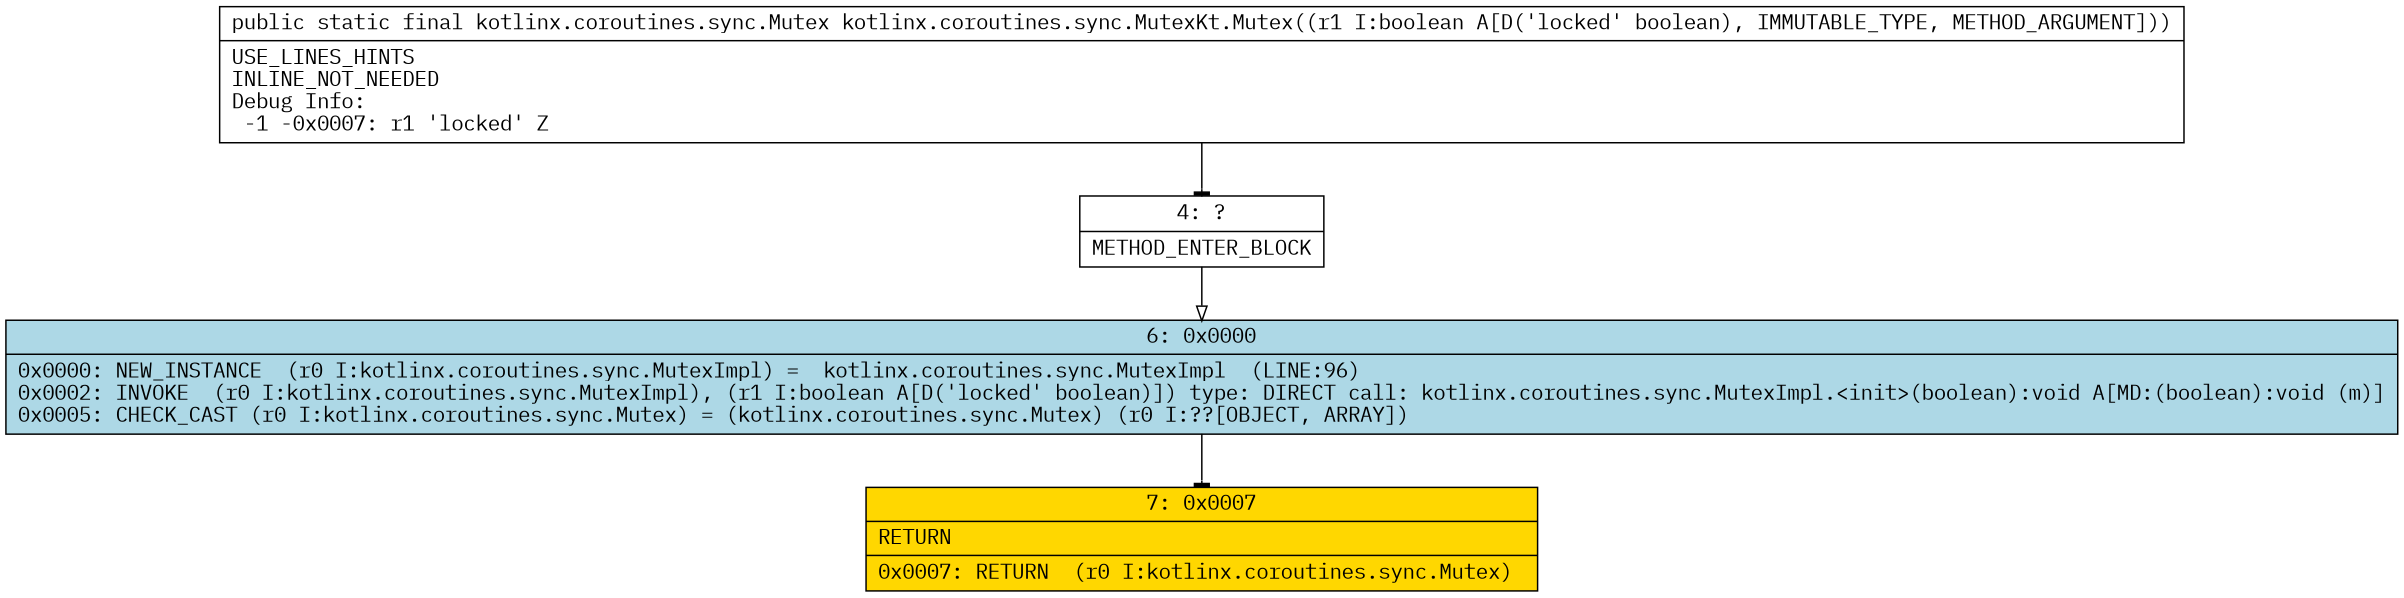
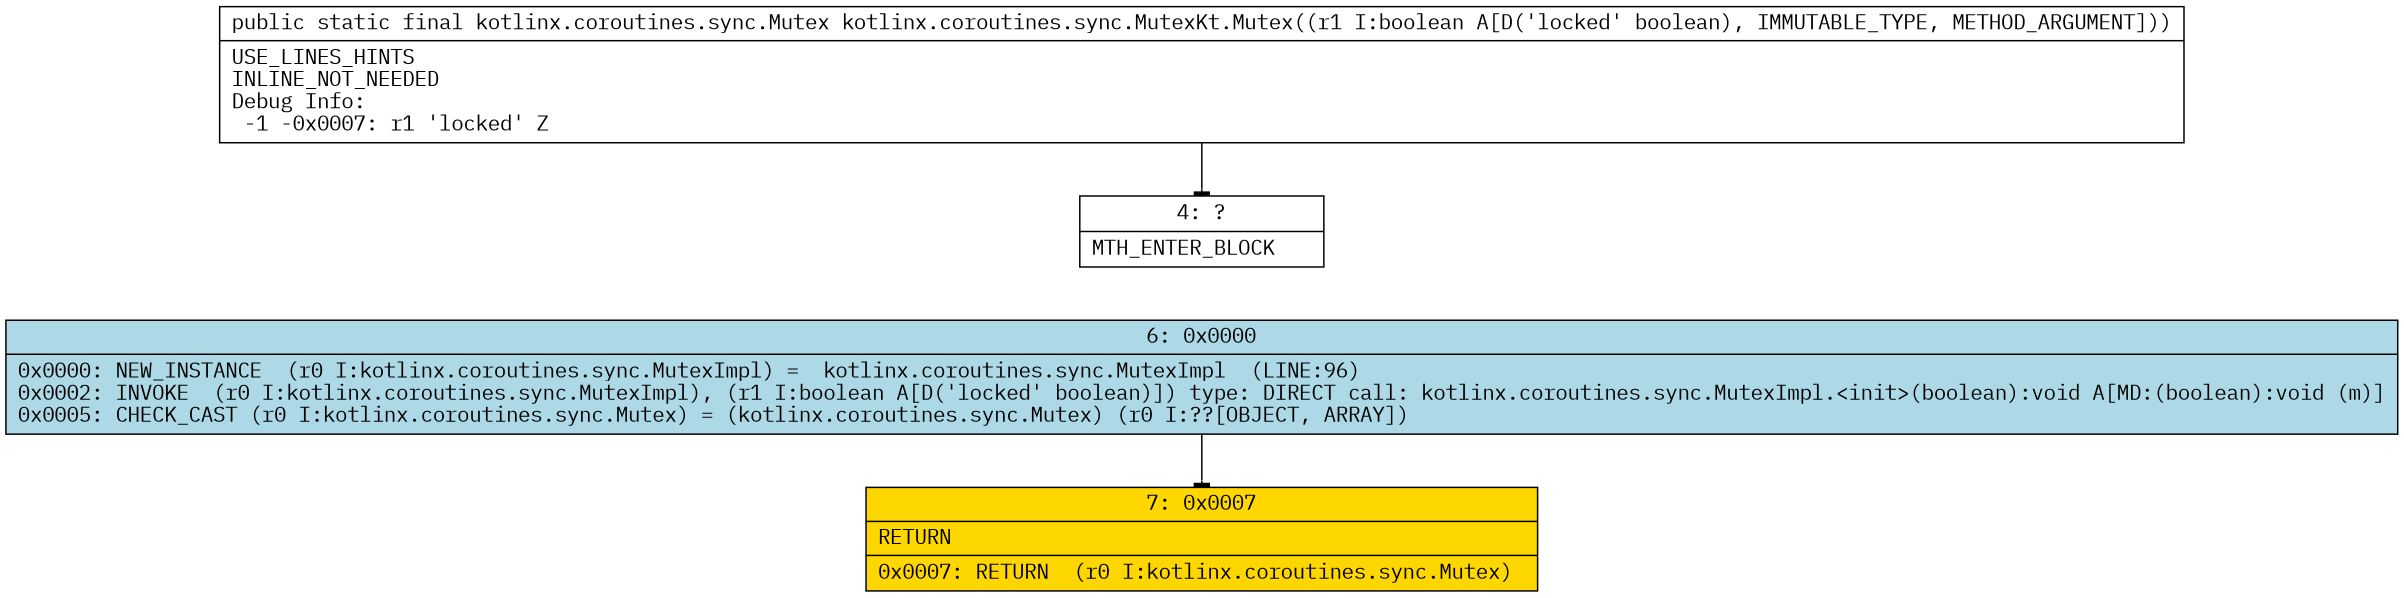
(1202, 248) -> (1183, 248)
(1202, 286) -> none
